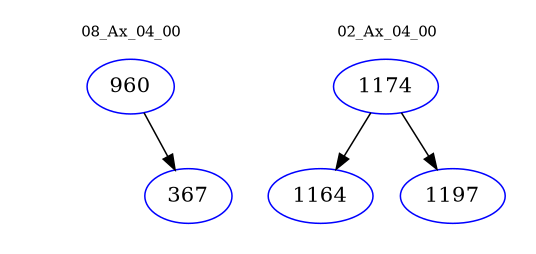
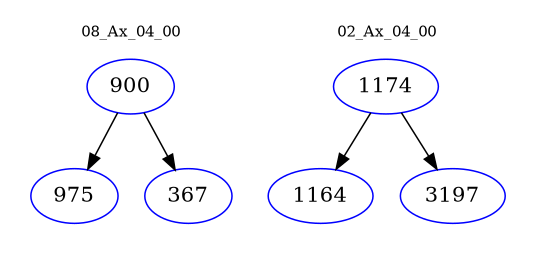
(131, 87) -> (131, 87)
none -> (74, 196)
(453, 196) -> (453, 196)
